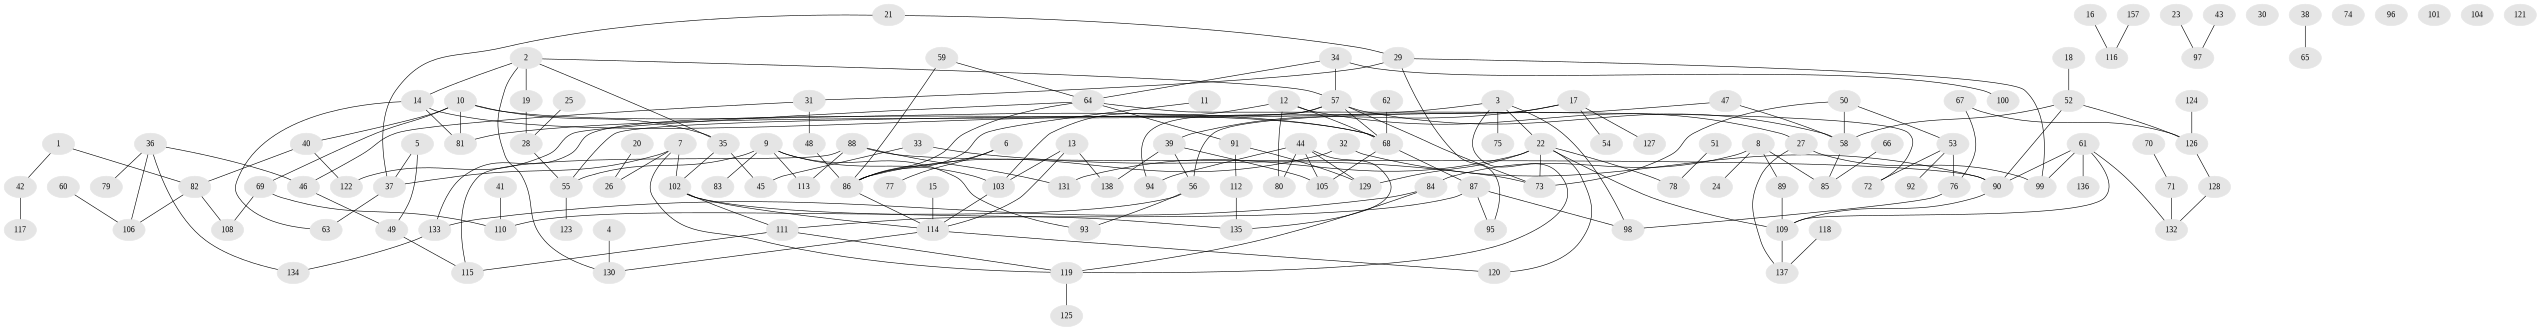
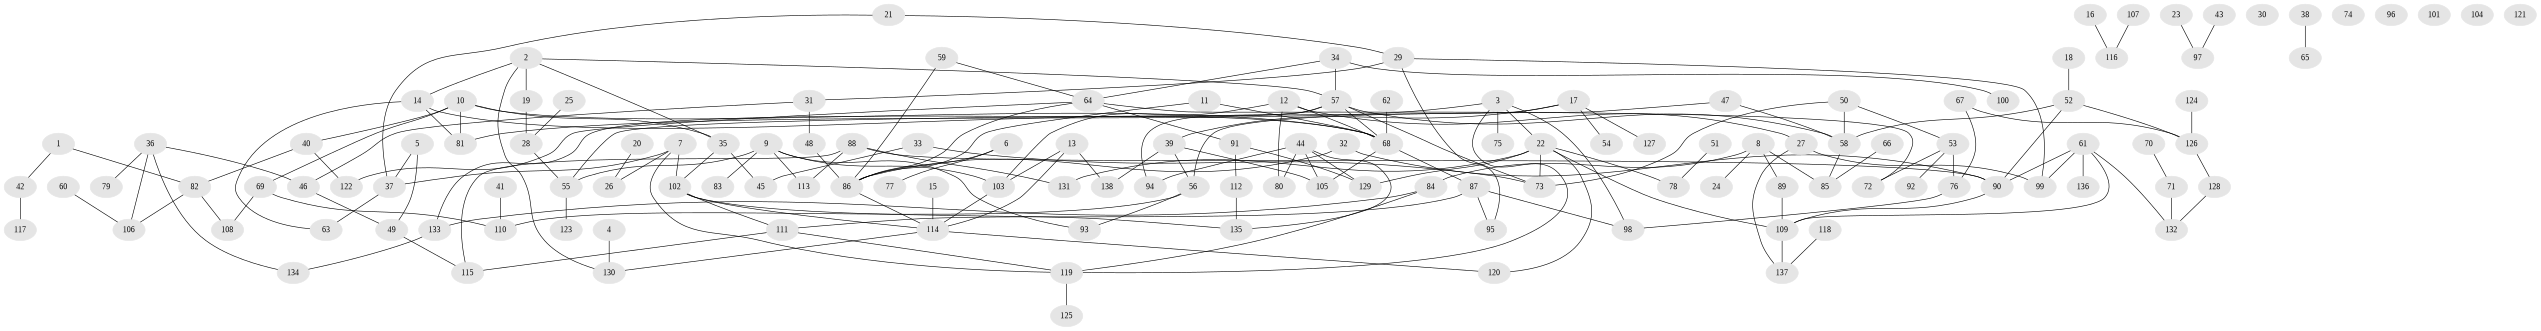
(2133, 15) -> (2133, 15)
none -> (1298, 119)
